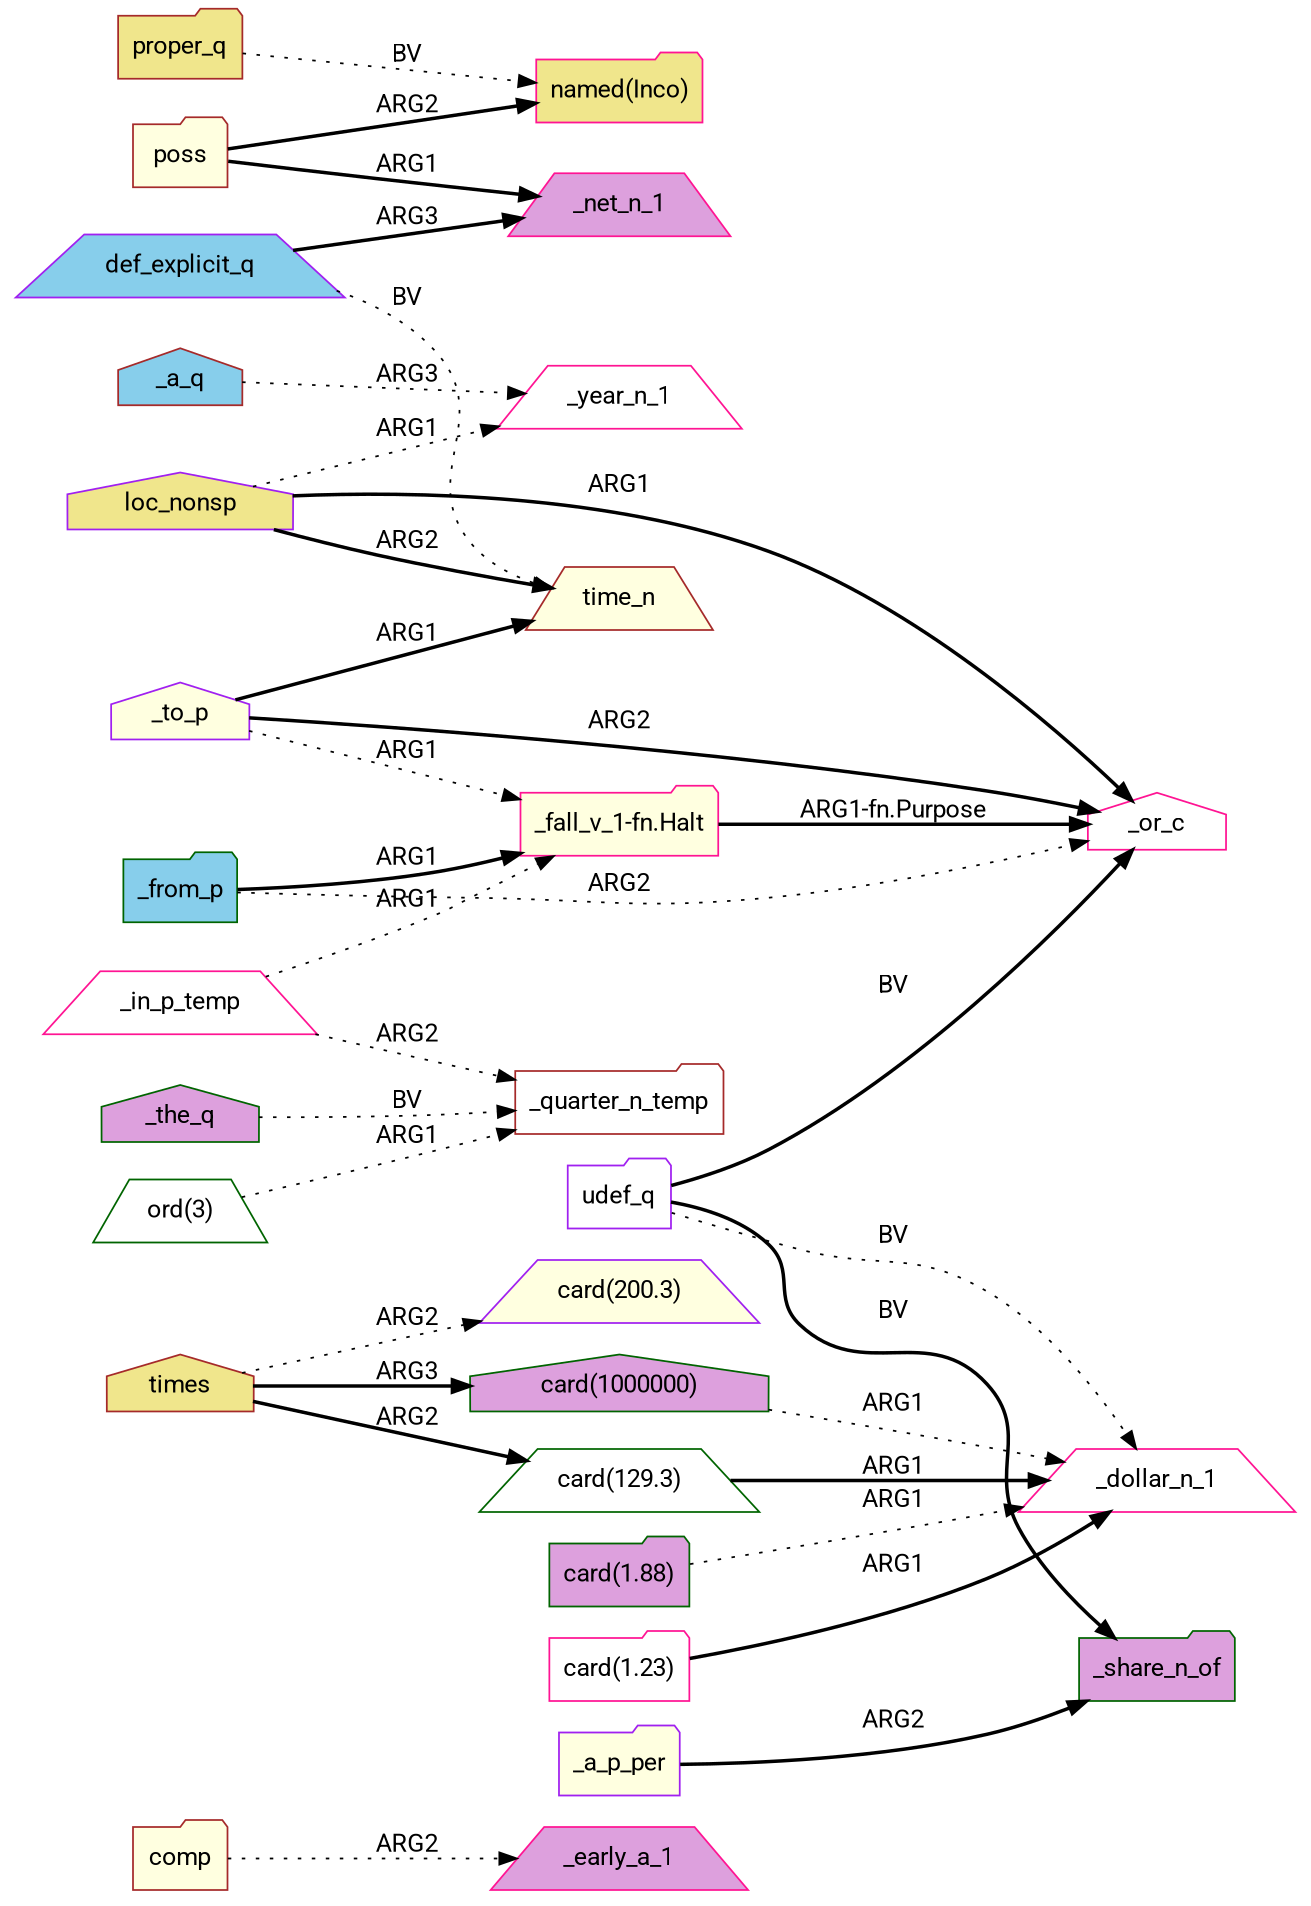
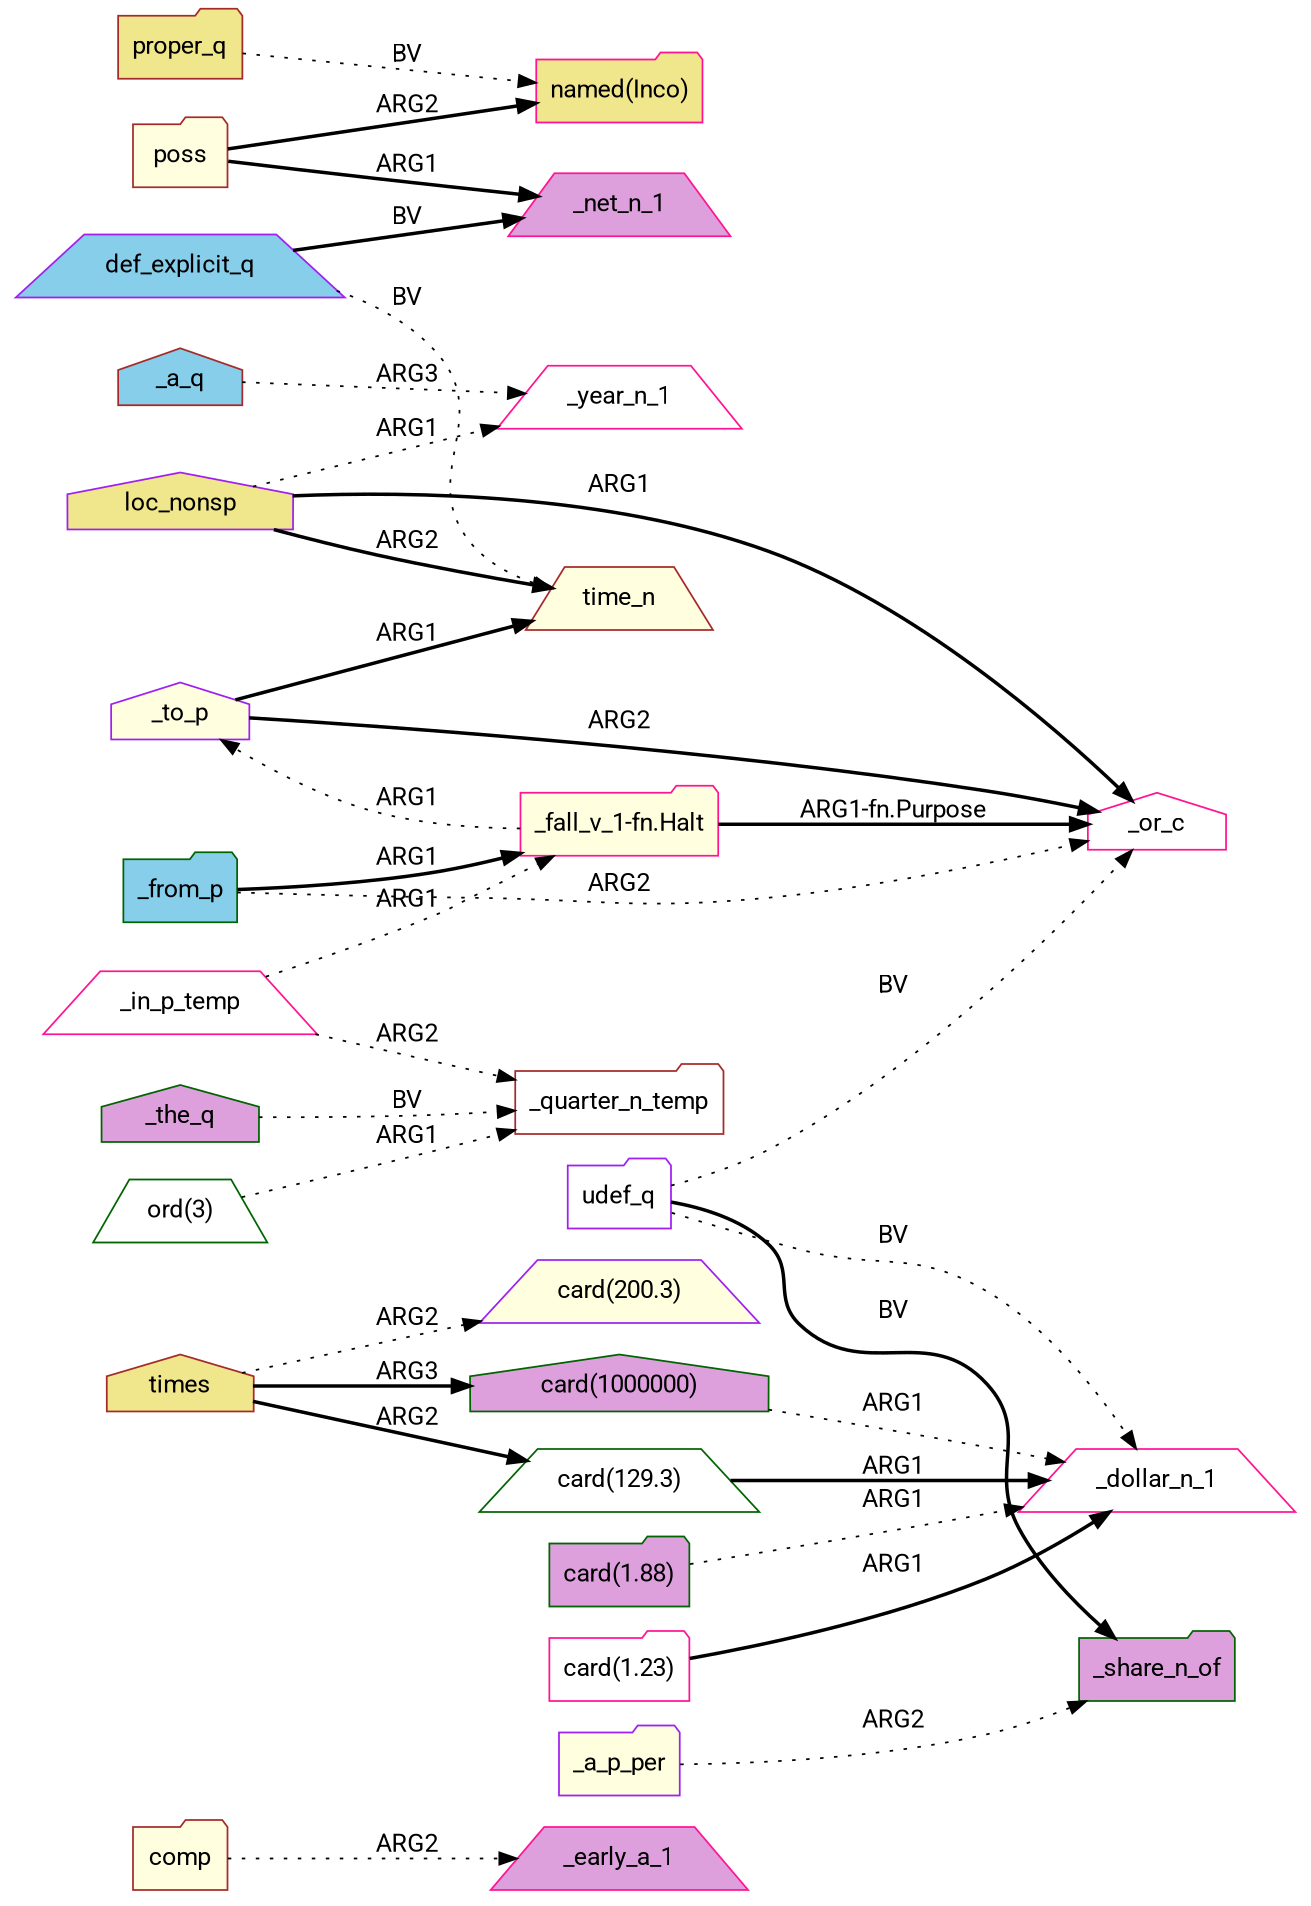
(407, 218) -> (407, 218)
(376, 763) -> (372, 811)
(915, 1053) -> (915, 1053)
(878, 1752) -> (878, 1752)
